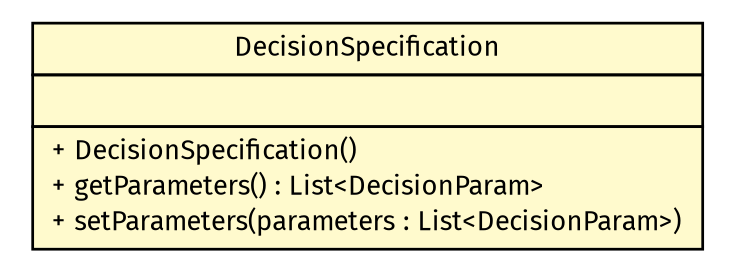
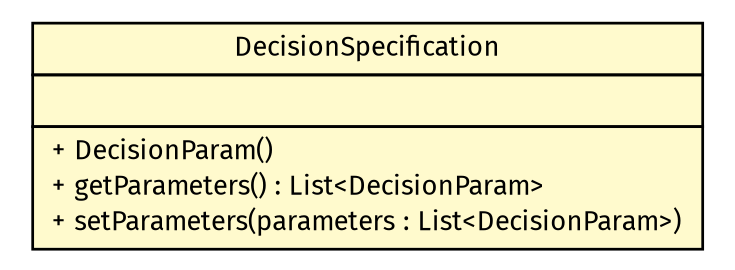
(204, 151) -> (163, 151)
